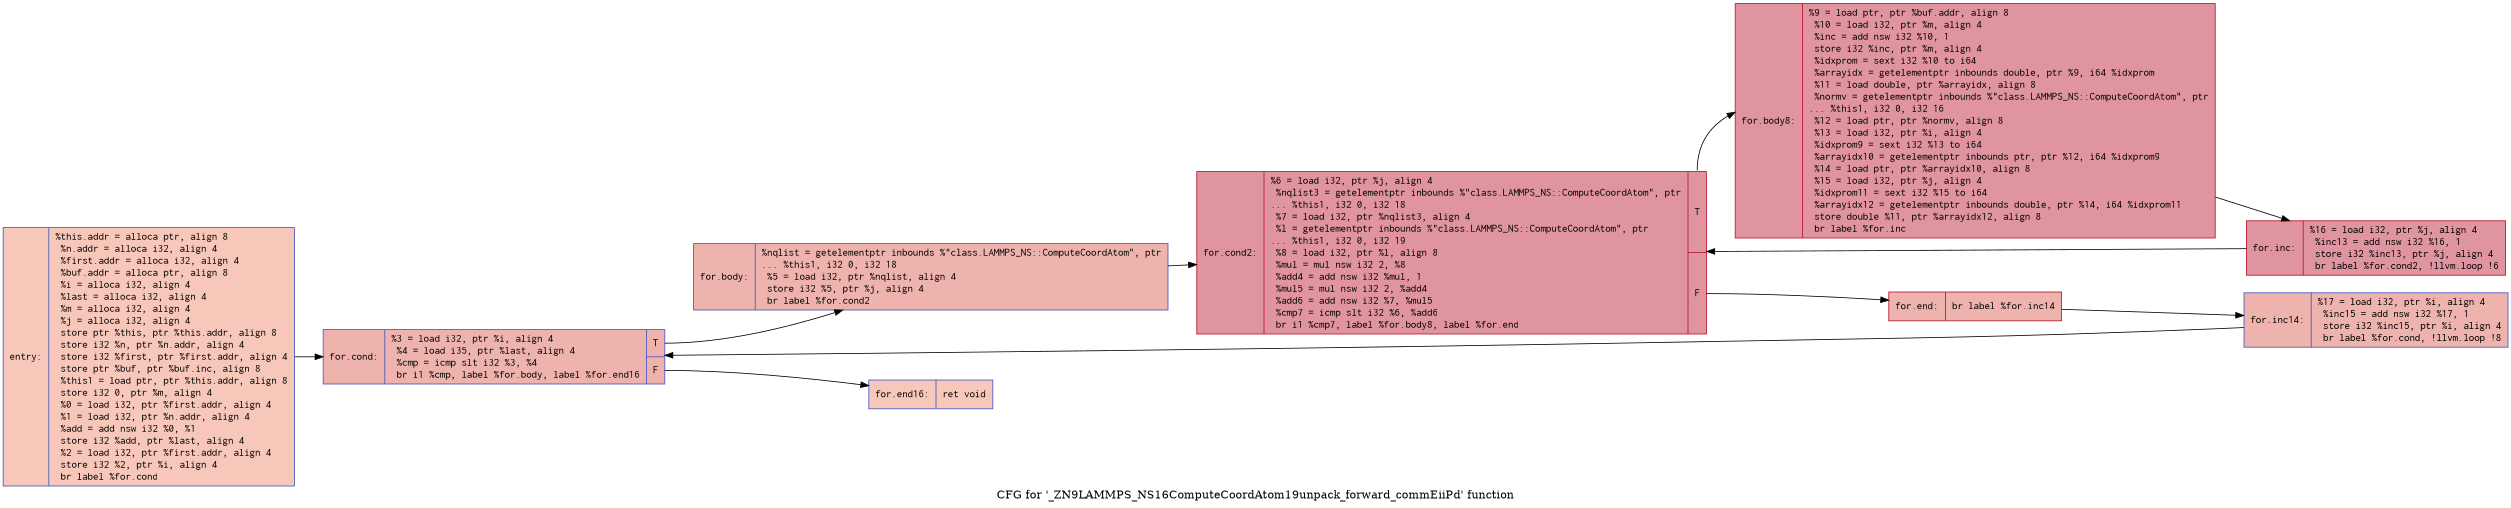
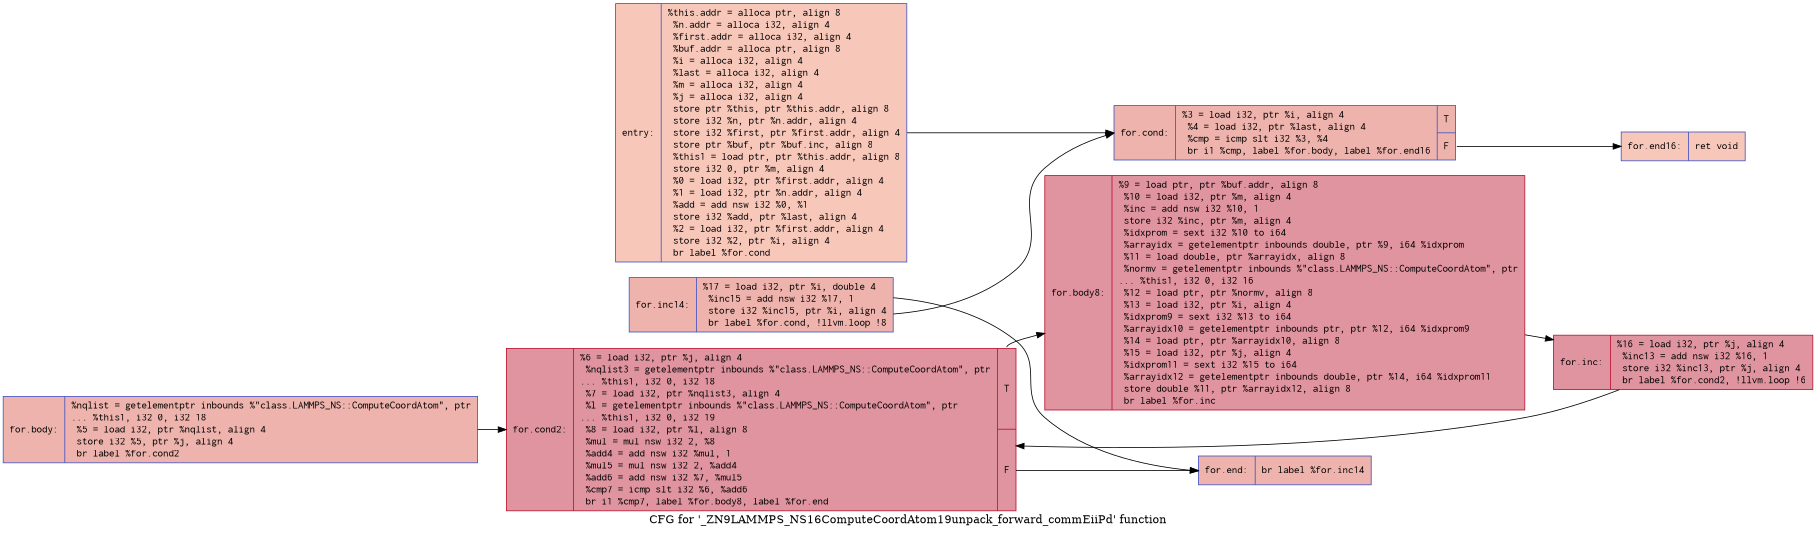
(2402, 302) -> (790, 286)
(1975, 306) -> (1285, 470)
(2149, 312) -> (1032, 391)
(751, 334) -> none
(483, 350) -> (1274, 126)
